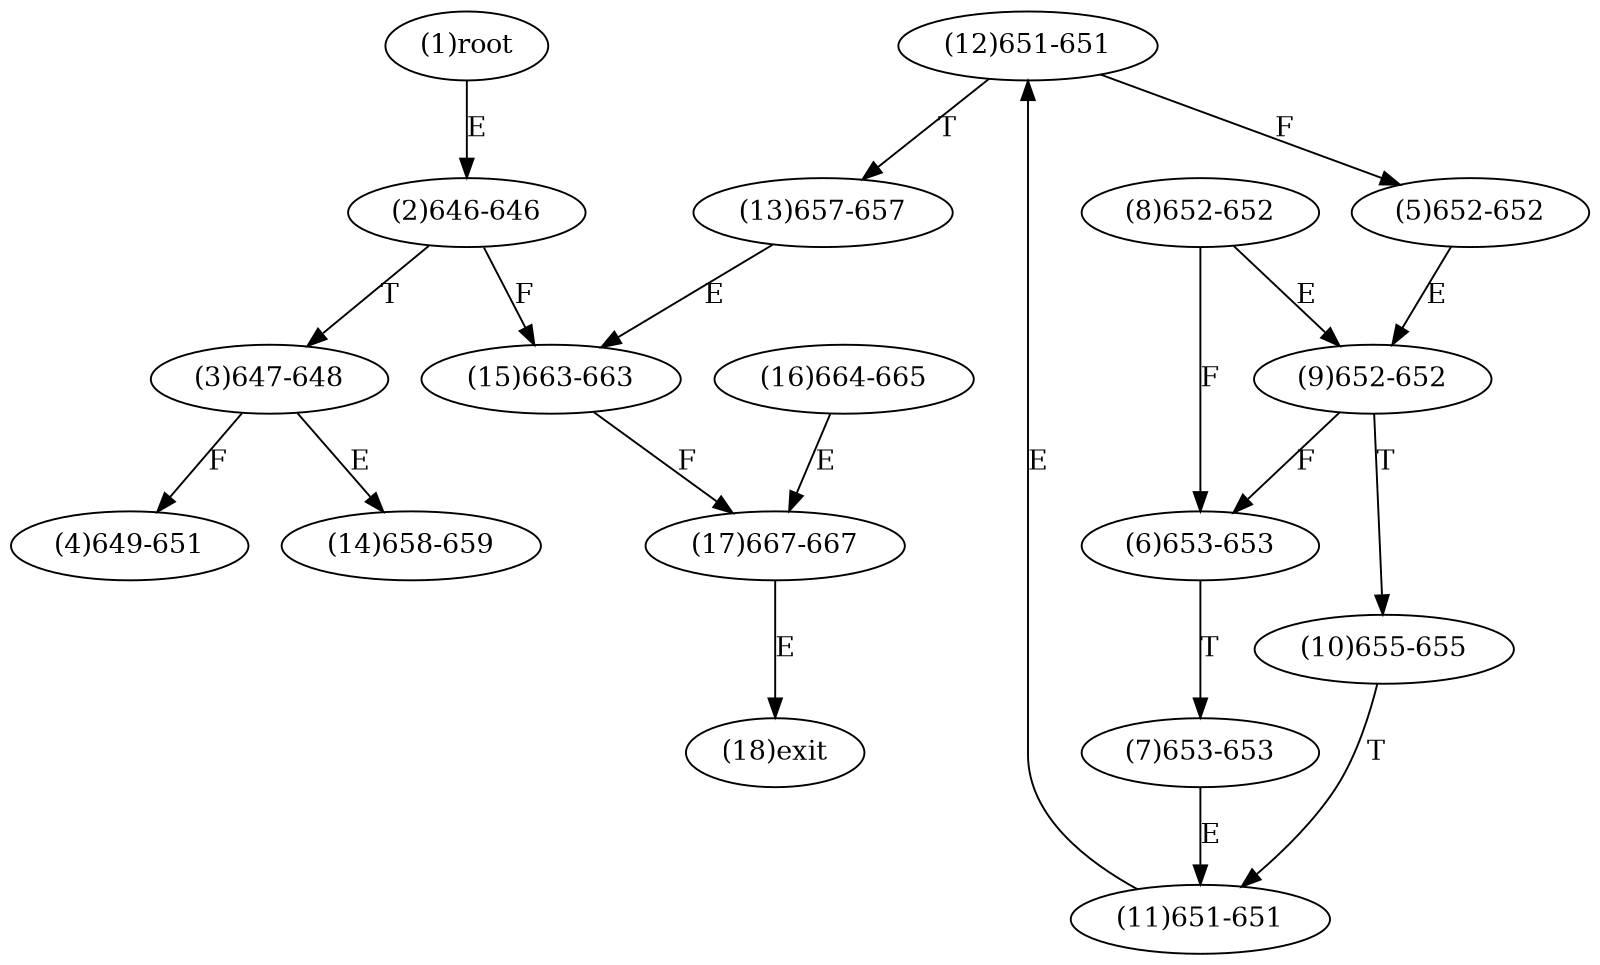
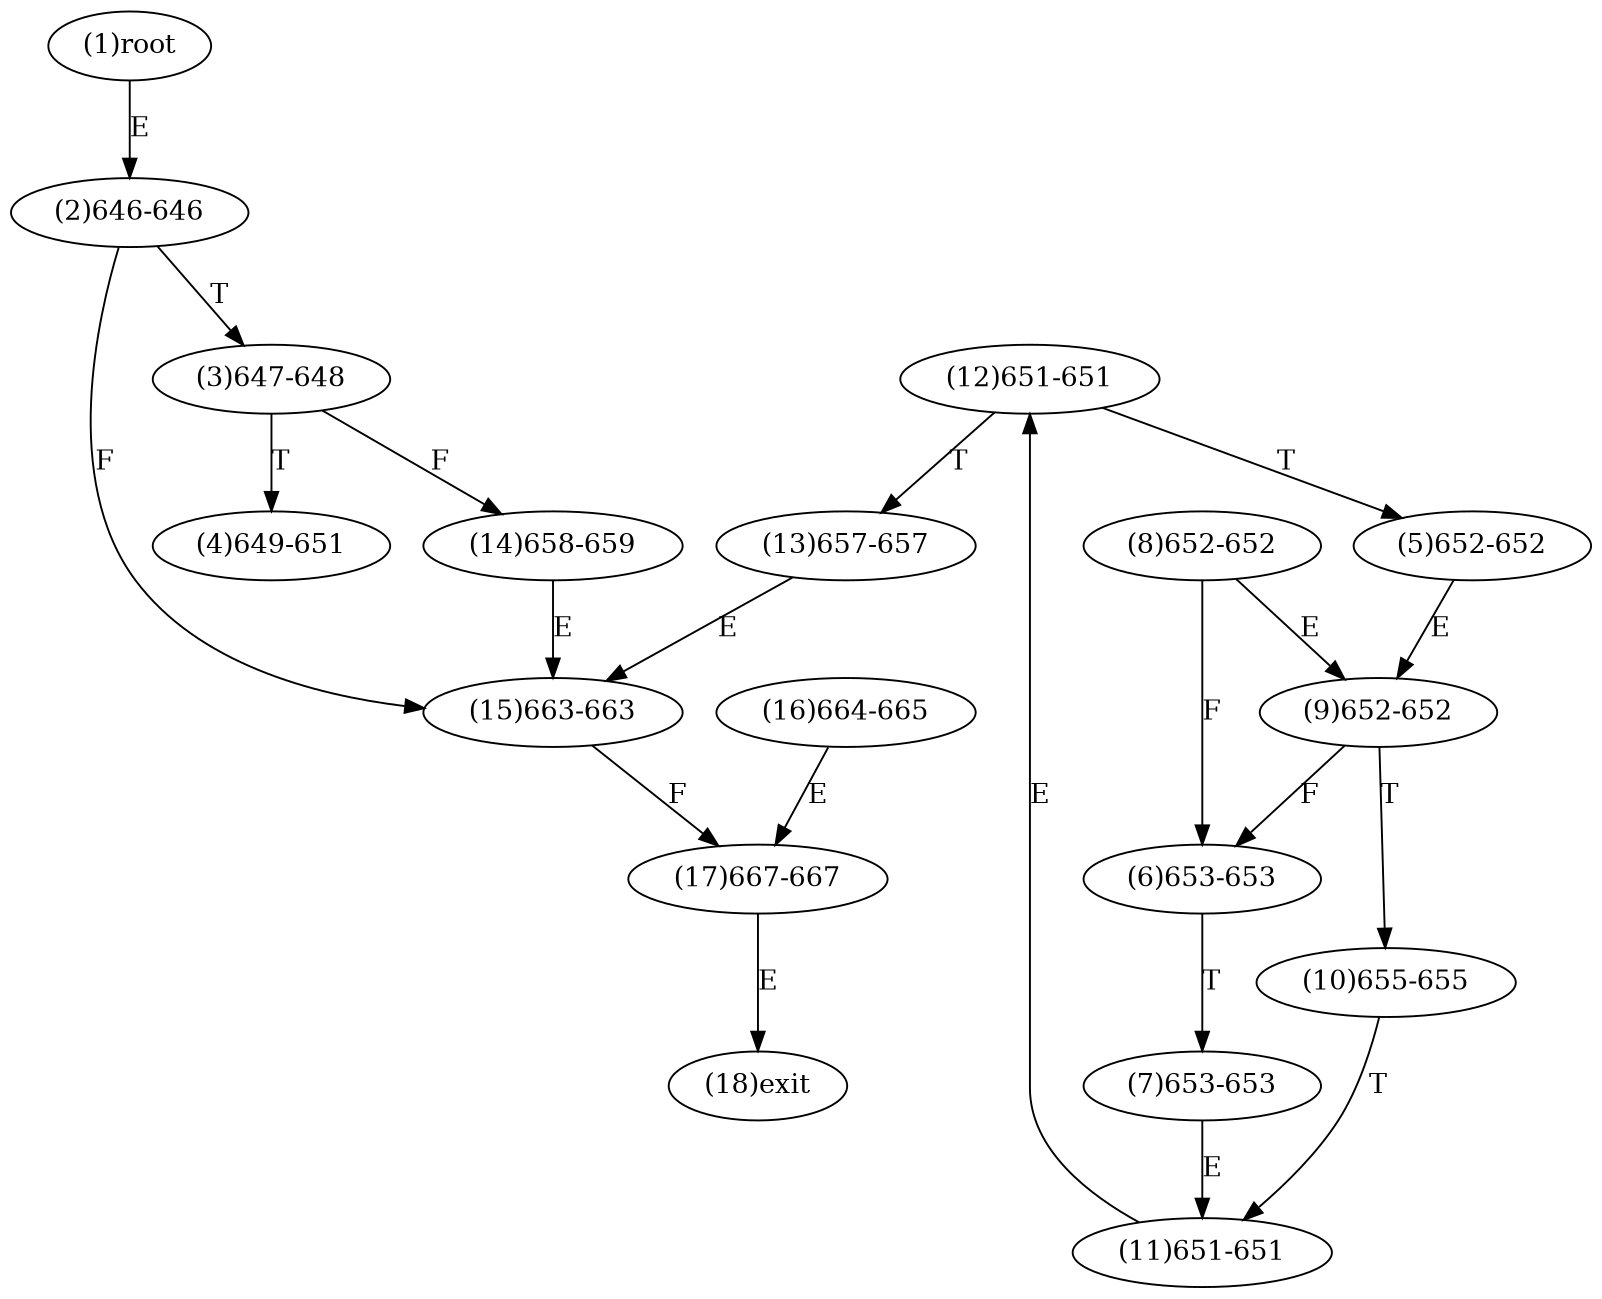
(1285, 129) -> (1287, 463)
(218, 463) -> (281, 463)
(361, 463) -> (440, 463)
none -> (553, 620)
